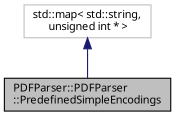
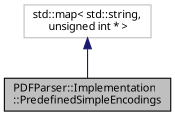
(88, 95) -> (88, 95)
